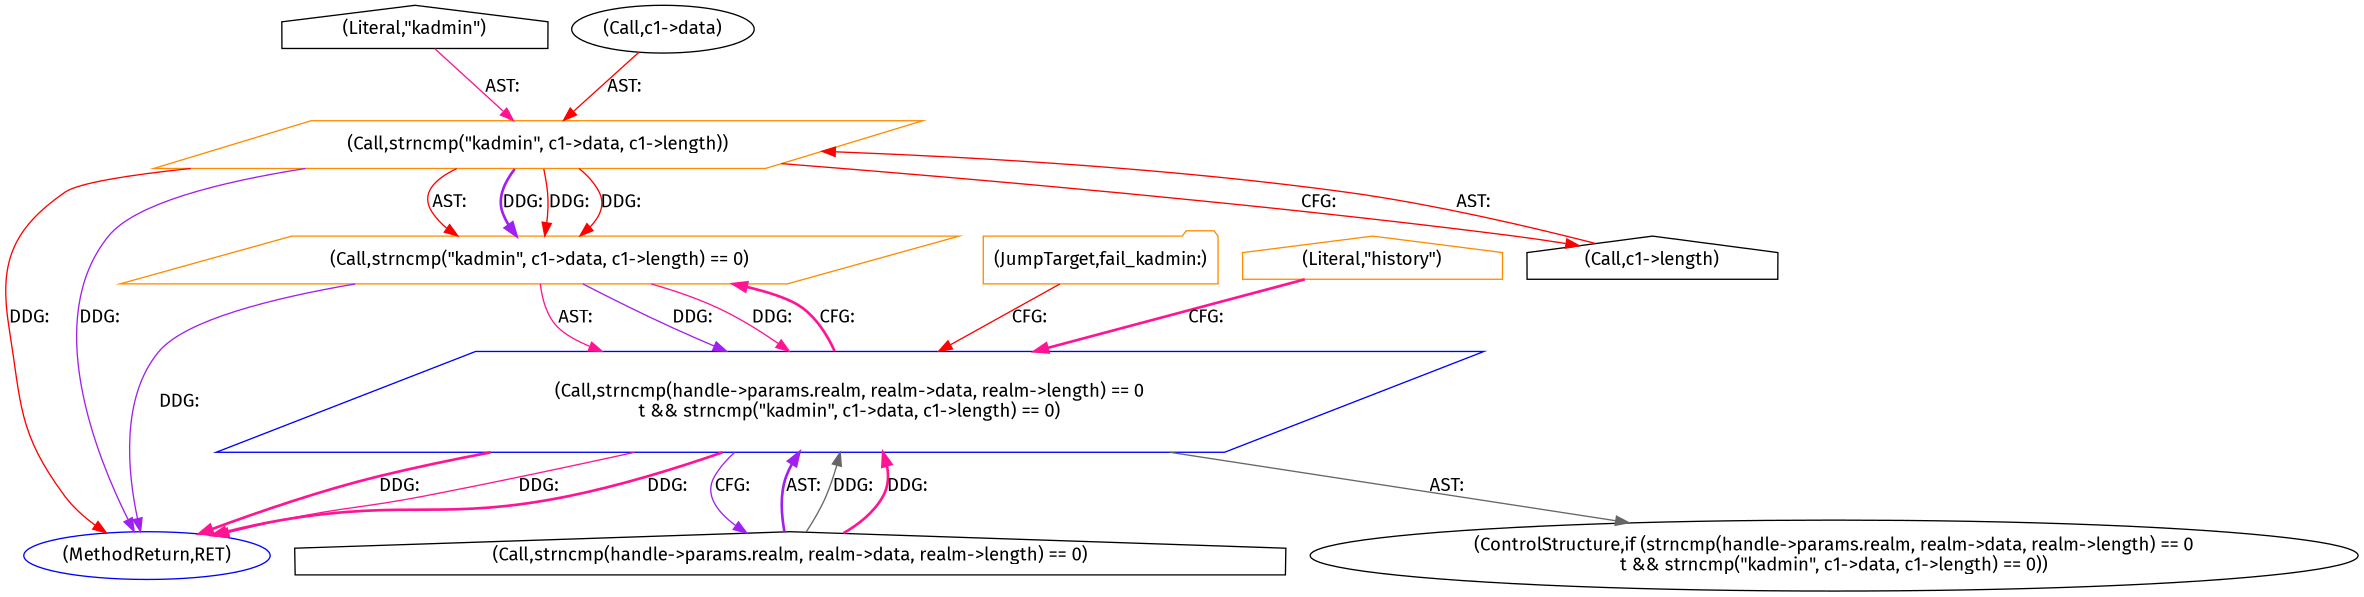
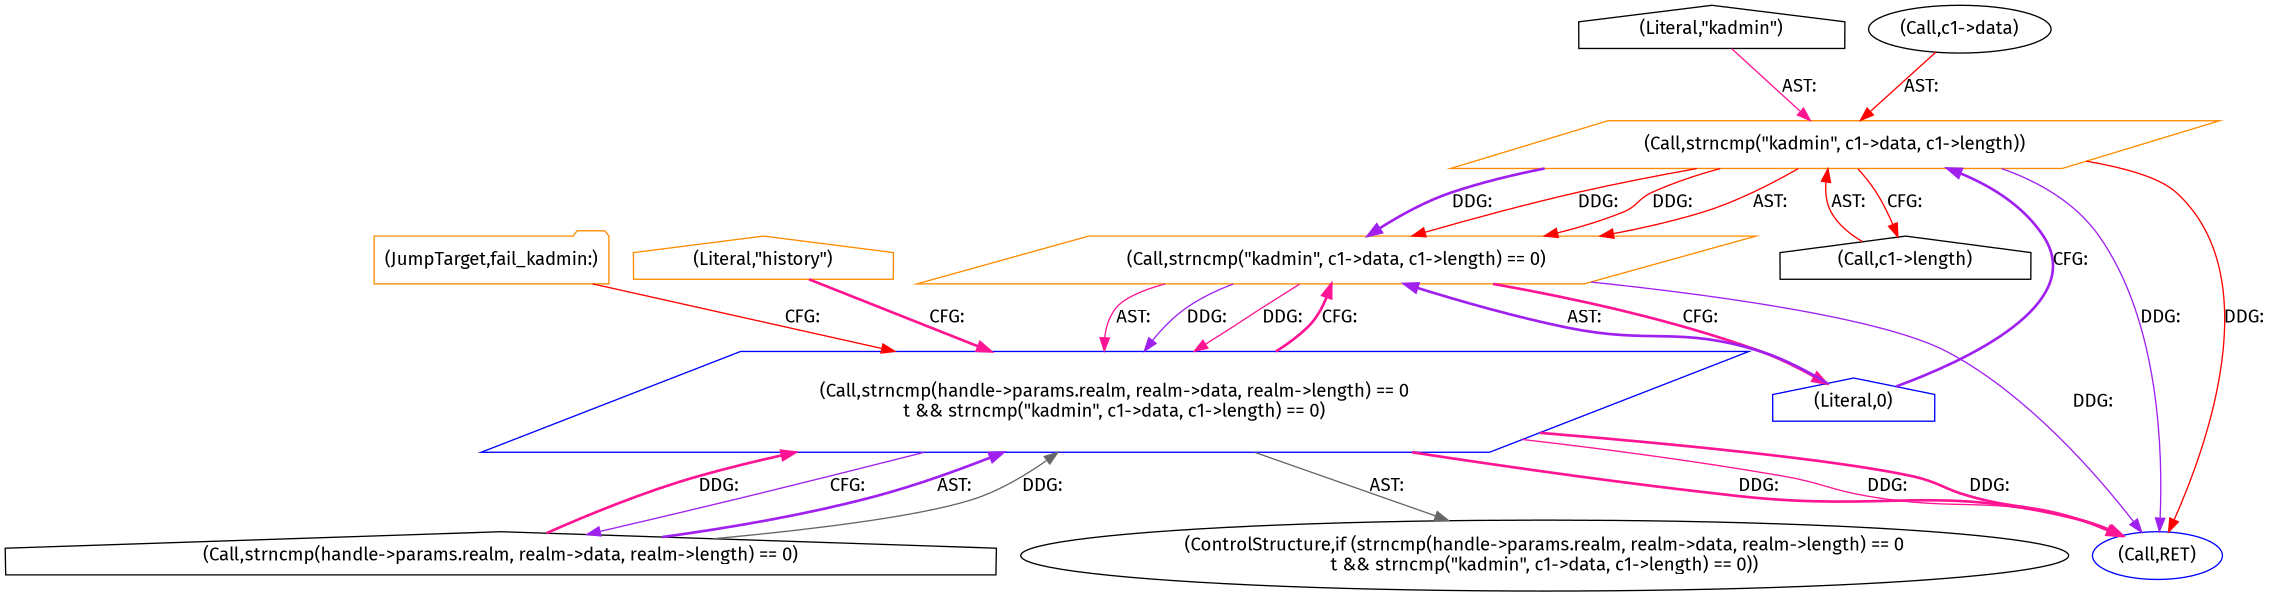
none -> (1854, 402)
(147, 556) -> (2158, 556)
